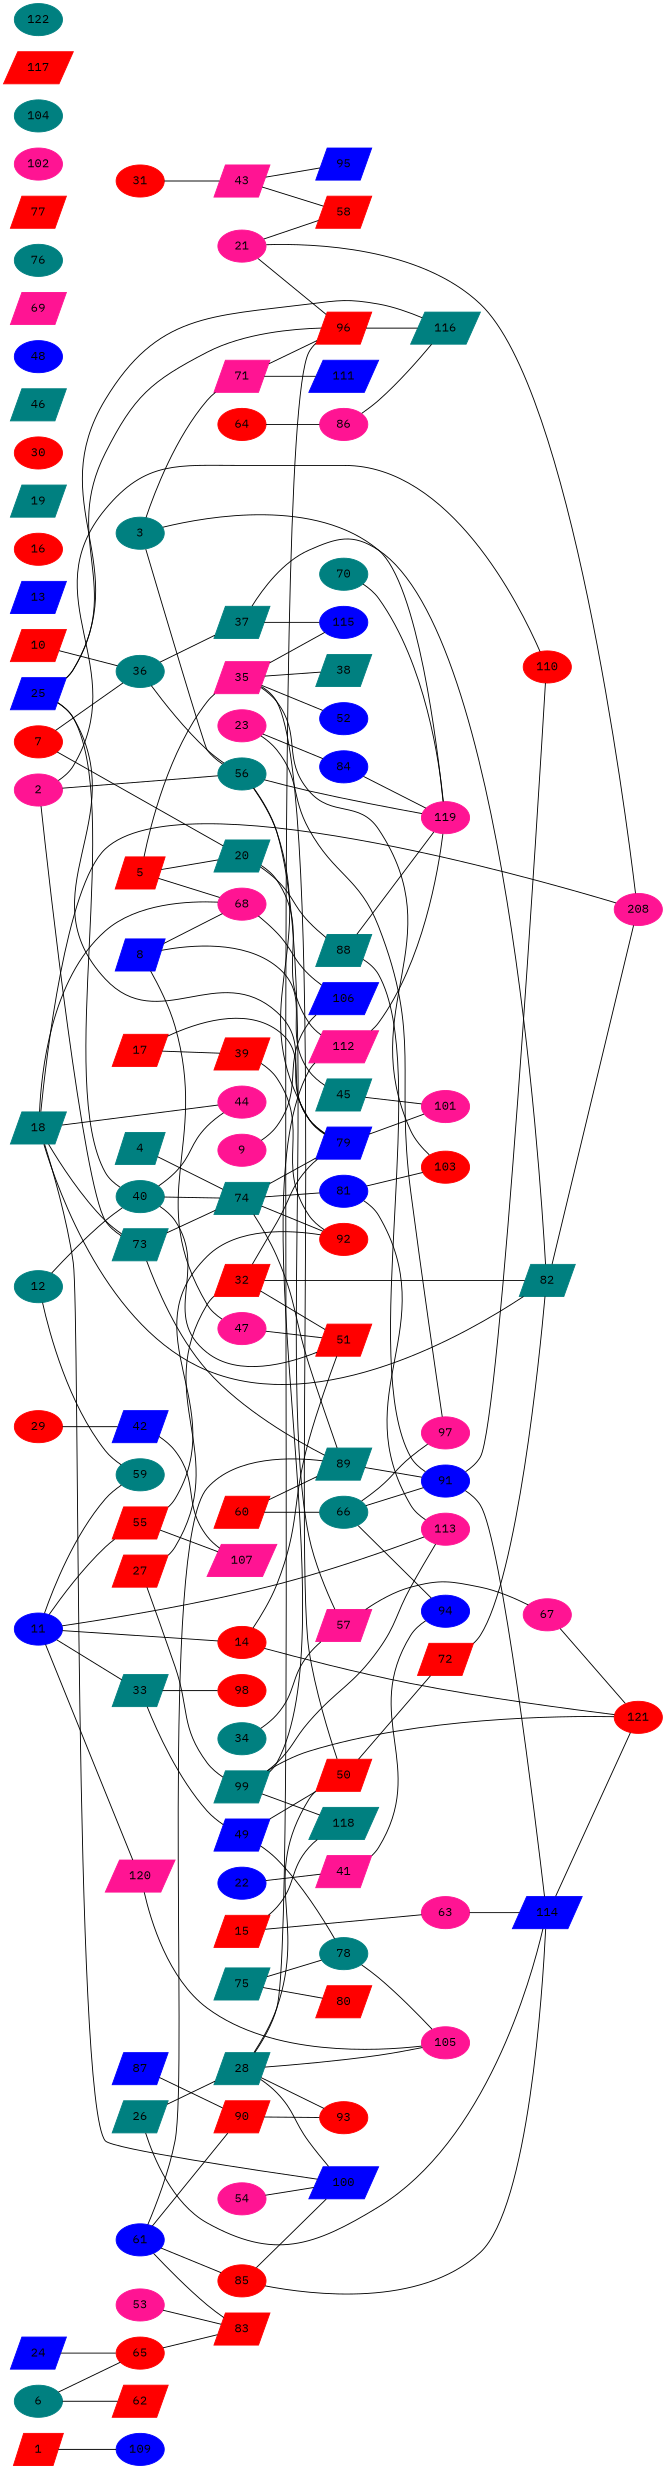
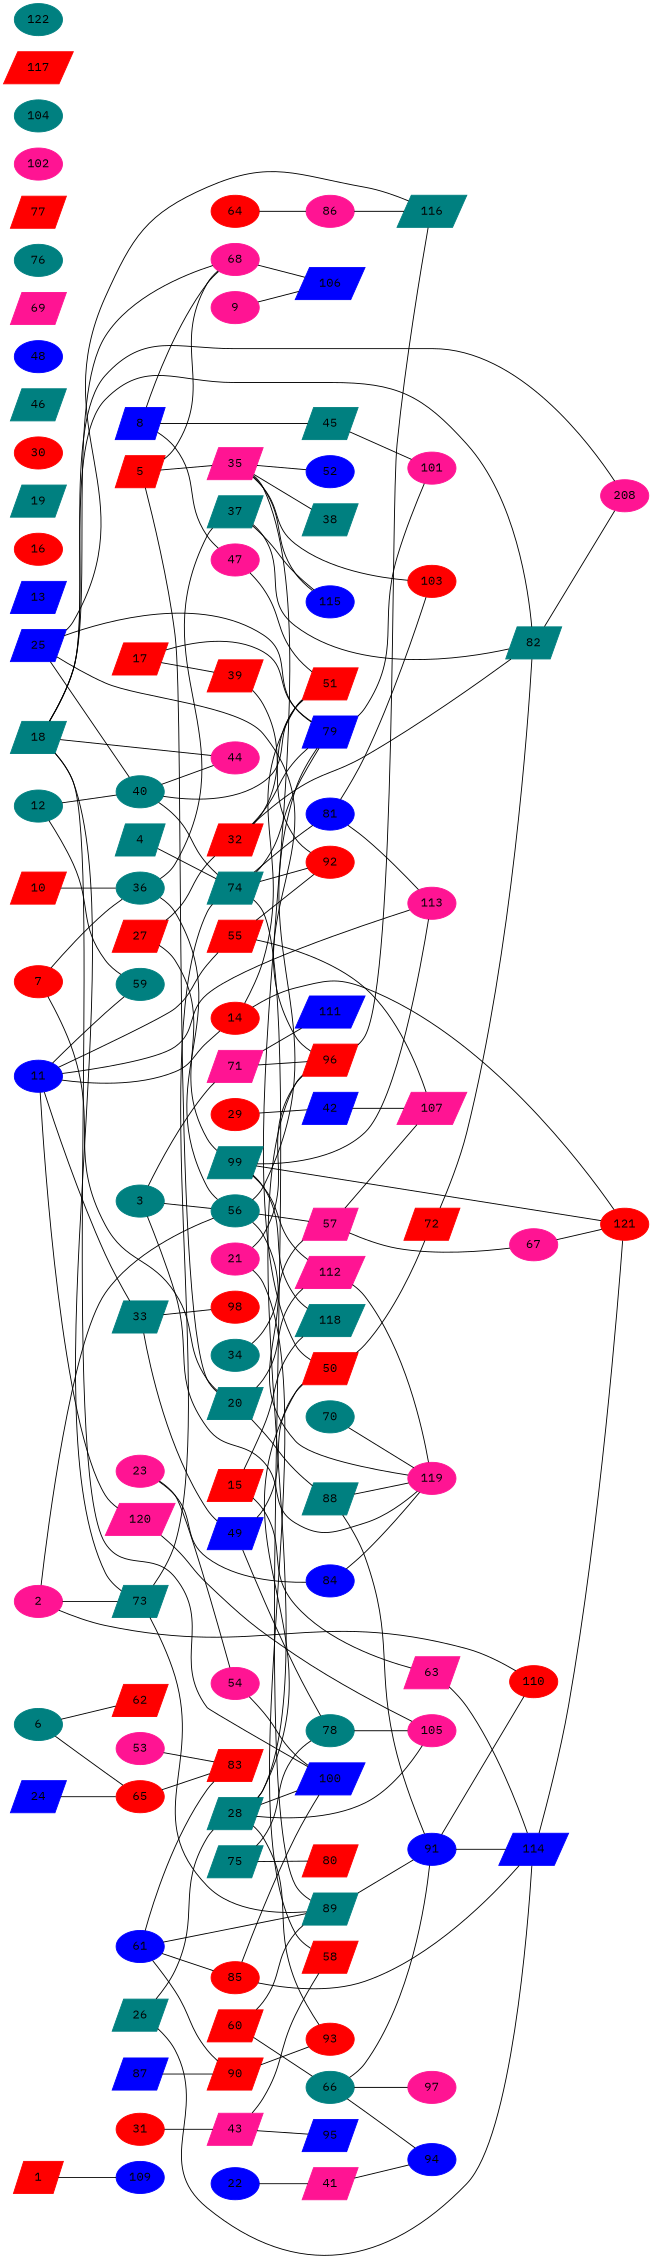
(559, 480) -> none
(405, 1057) -> (200, 1566)
none -> (381, 1166)
(446, 1913) -> (432, 1673)
